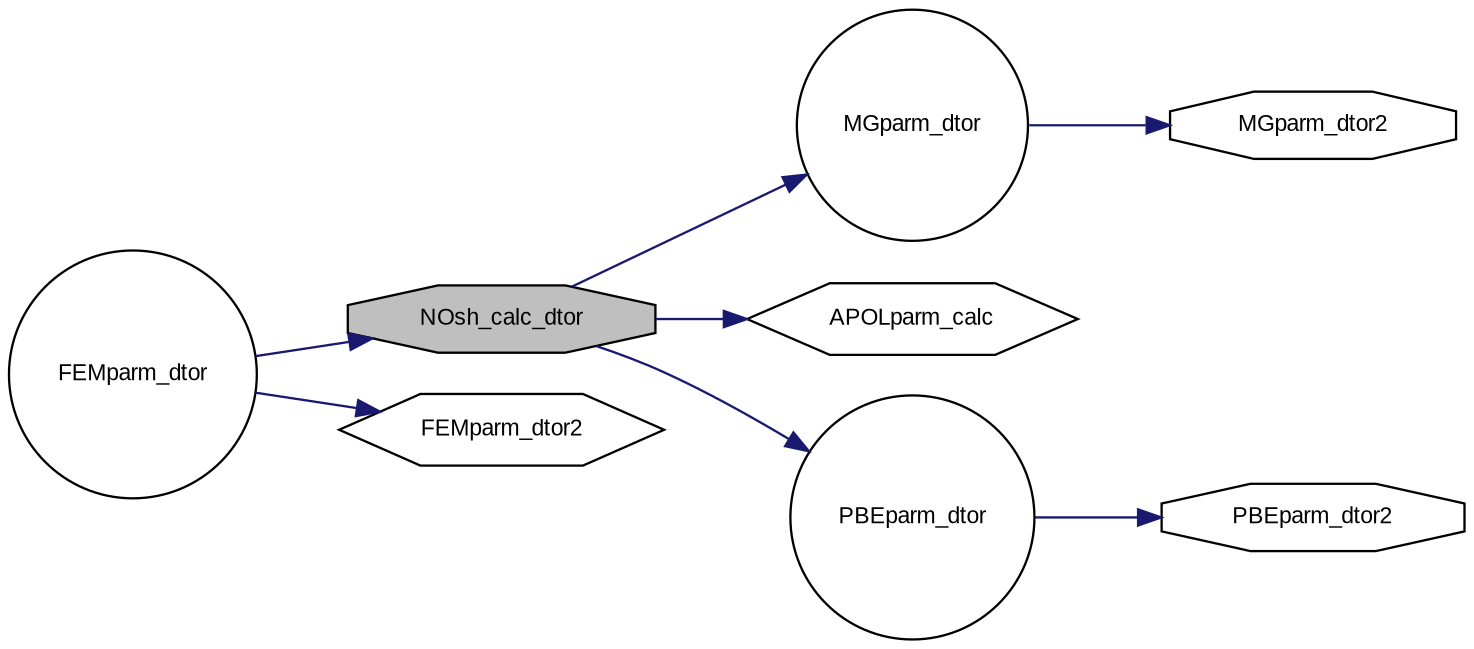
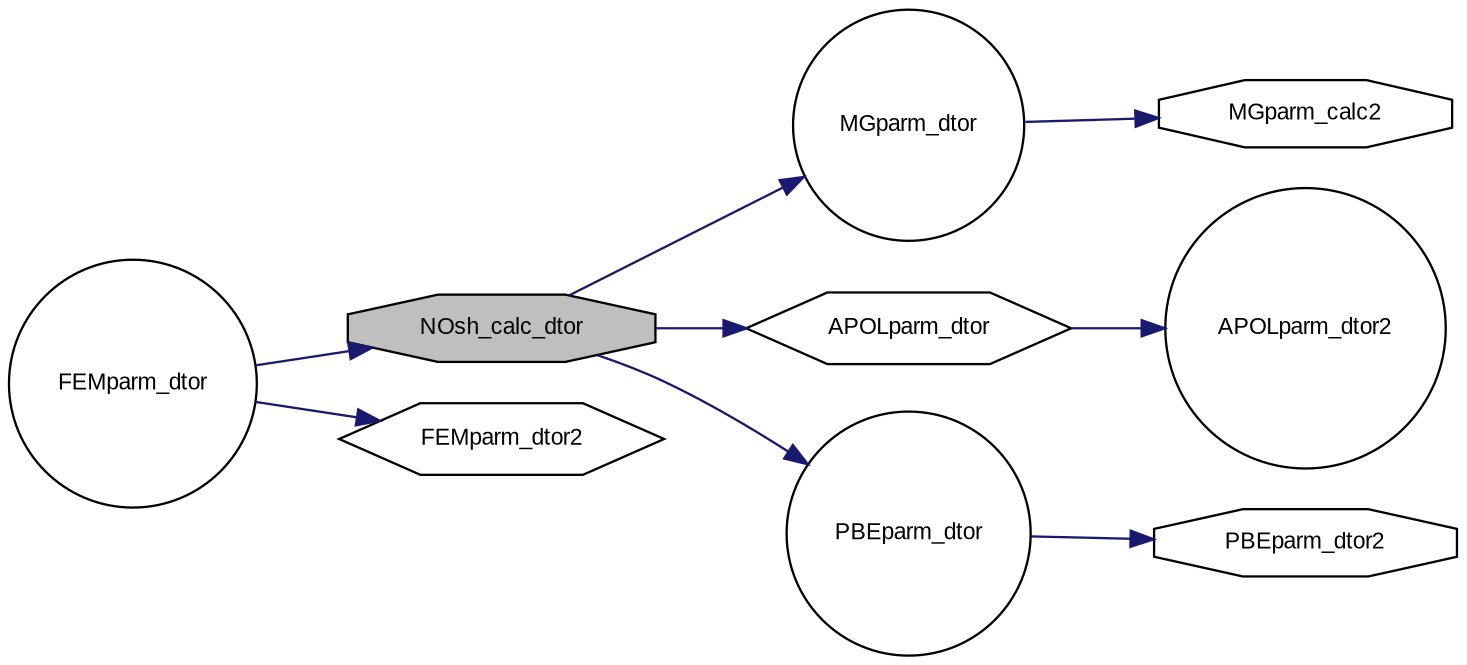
(1313, 125) -> (1306, 114)
(912, 319) -> (909, 328)
none -> (1306, 328)
